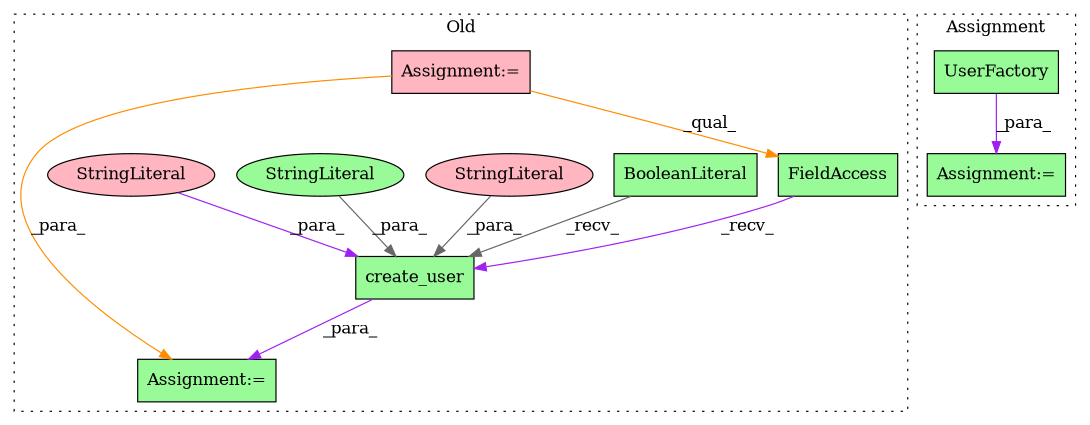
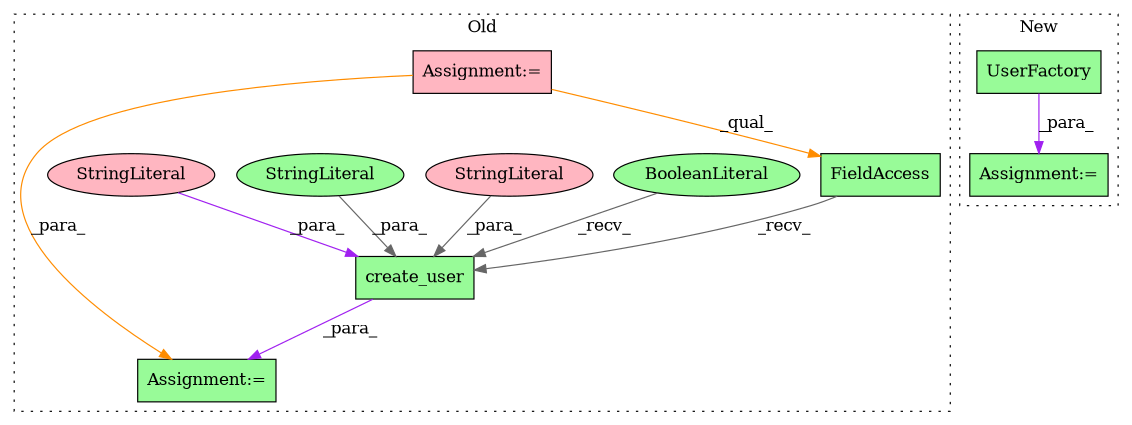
(996, 28) -> (1039, 28)
(686, 175) -> (707, 175)
(642, 238) -> (663, 241)
